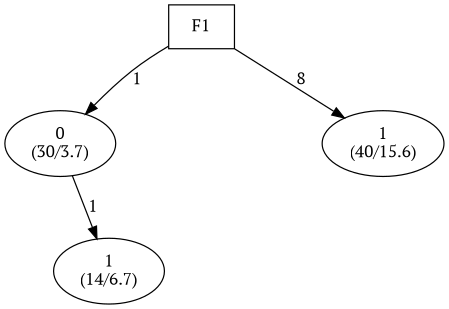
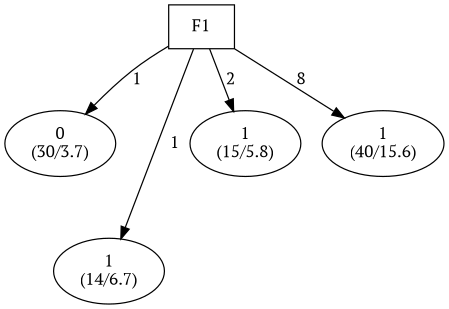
none -> (245, 144)
(82, 201) -> (159, 138)
